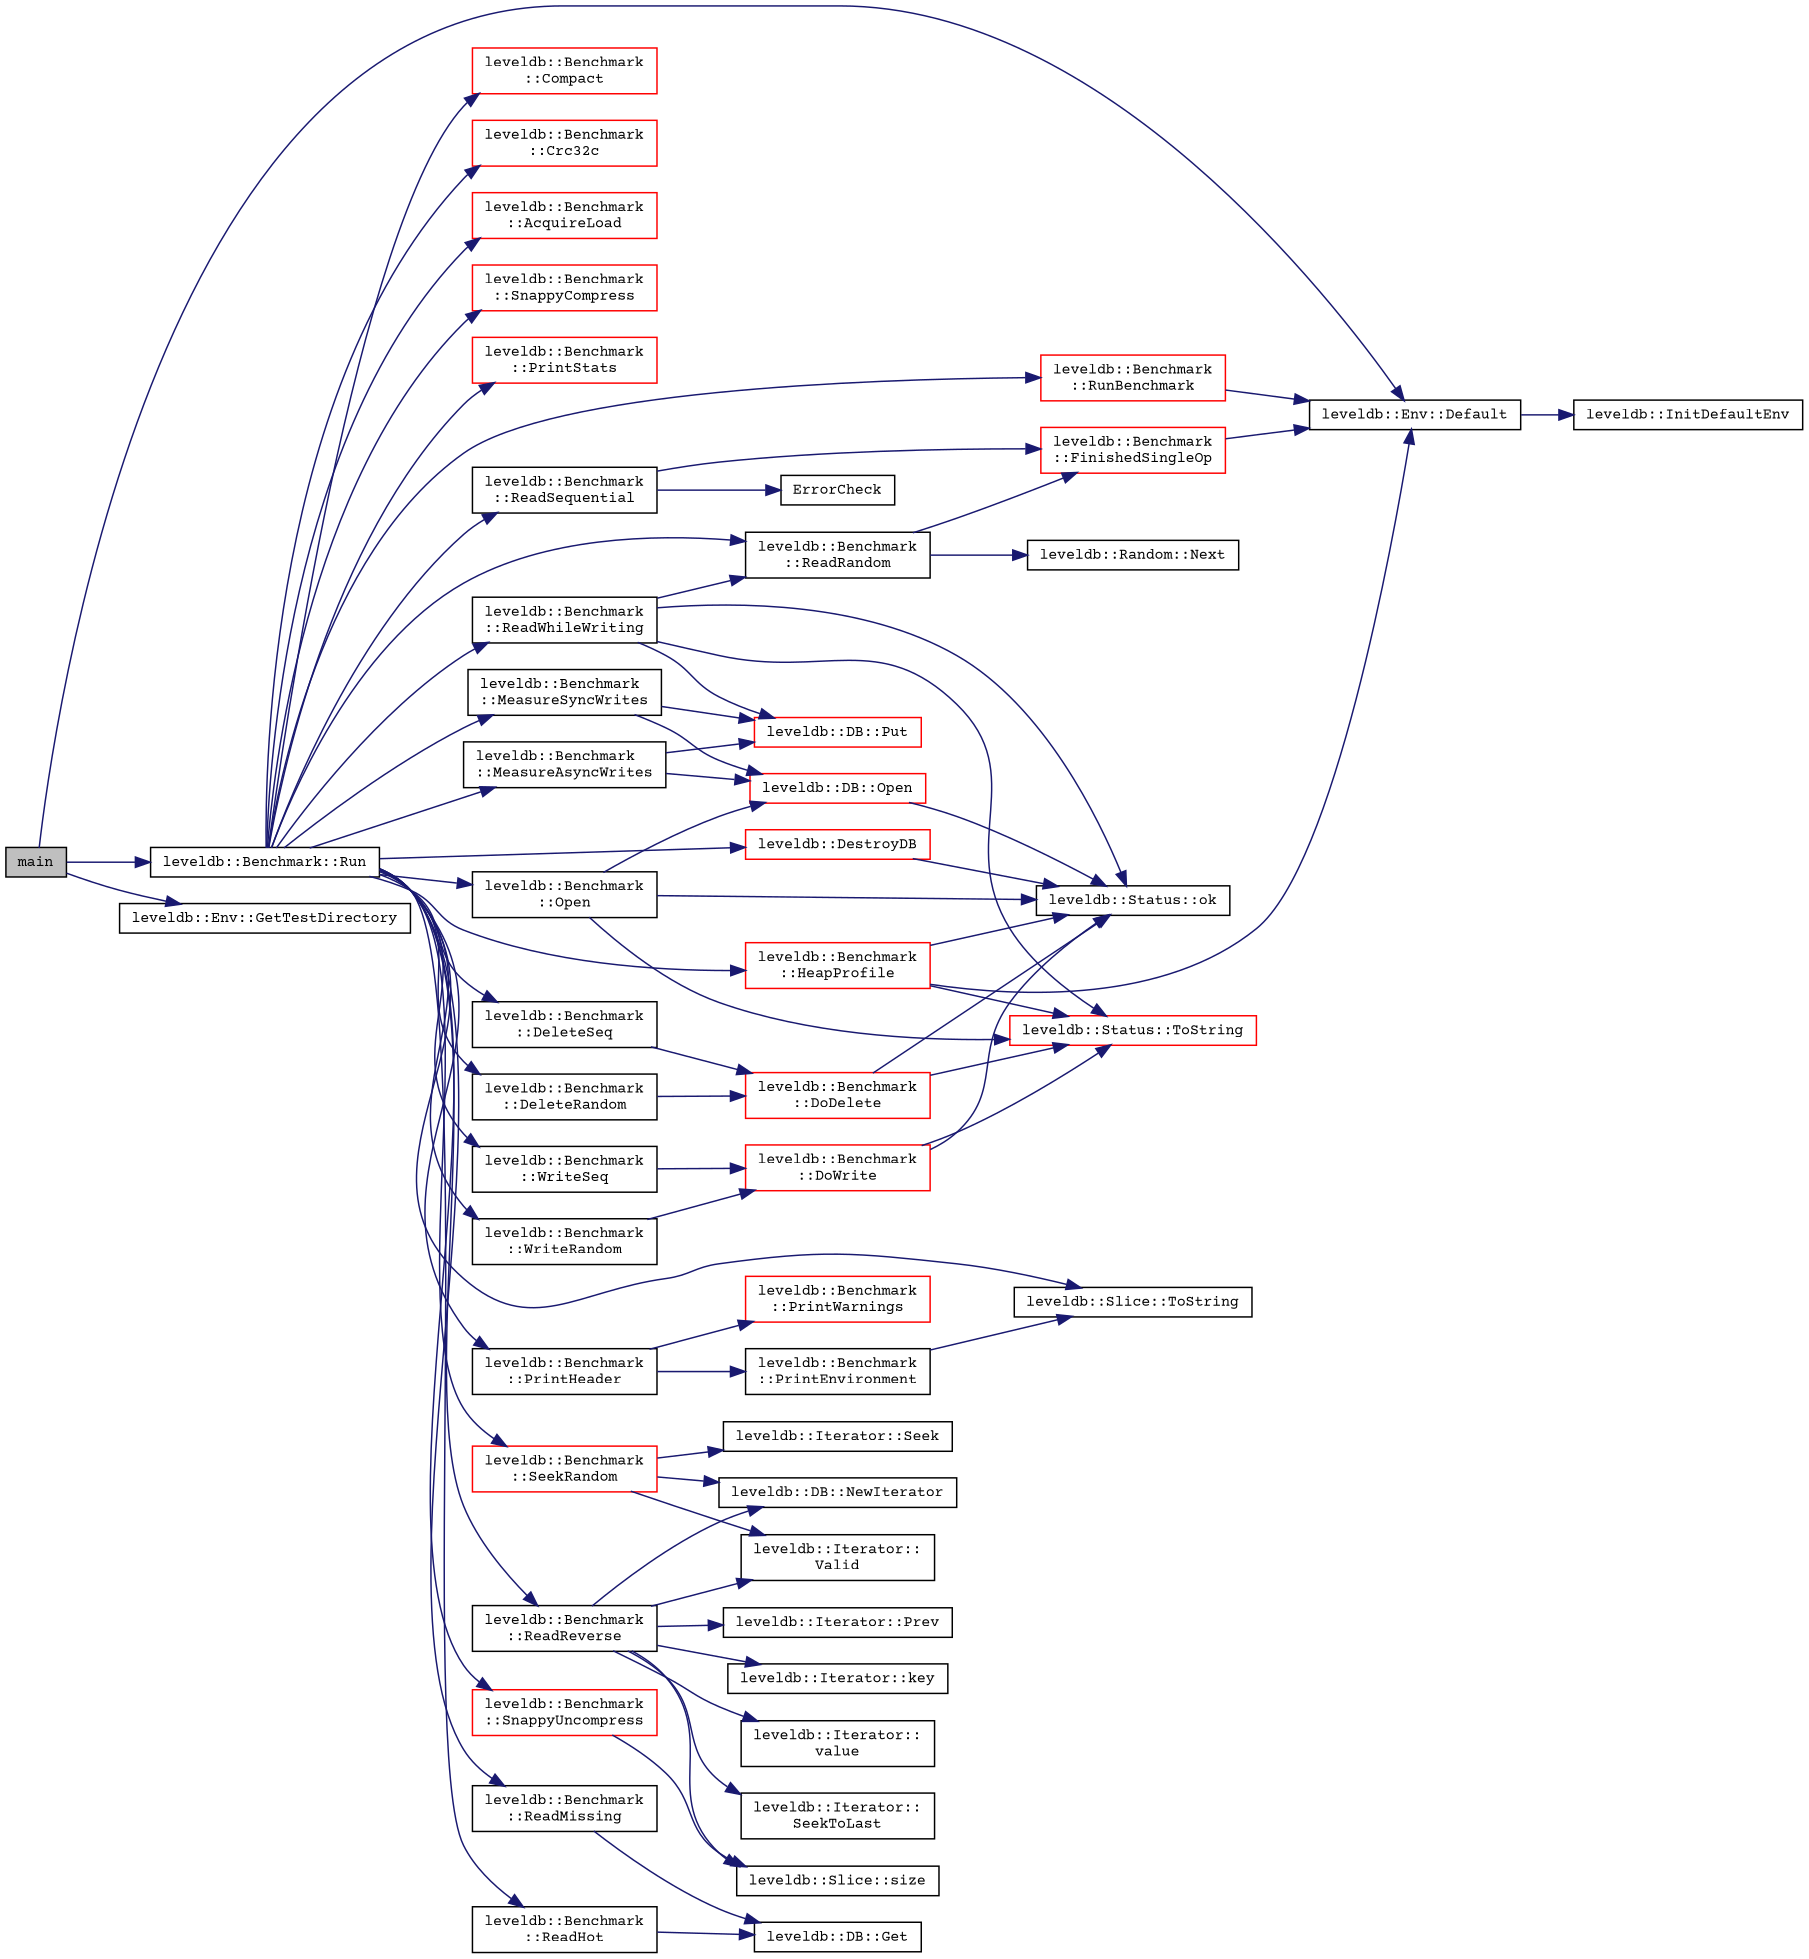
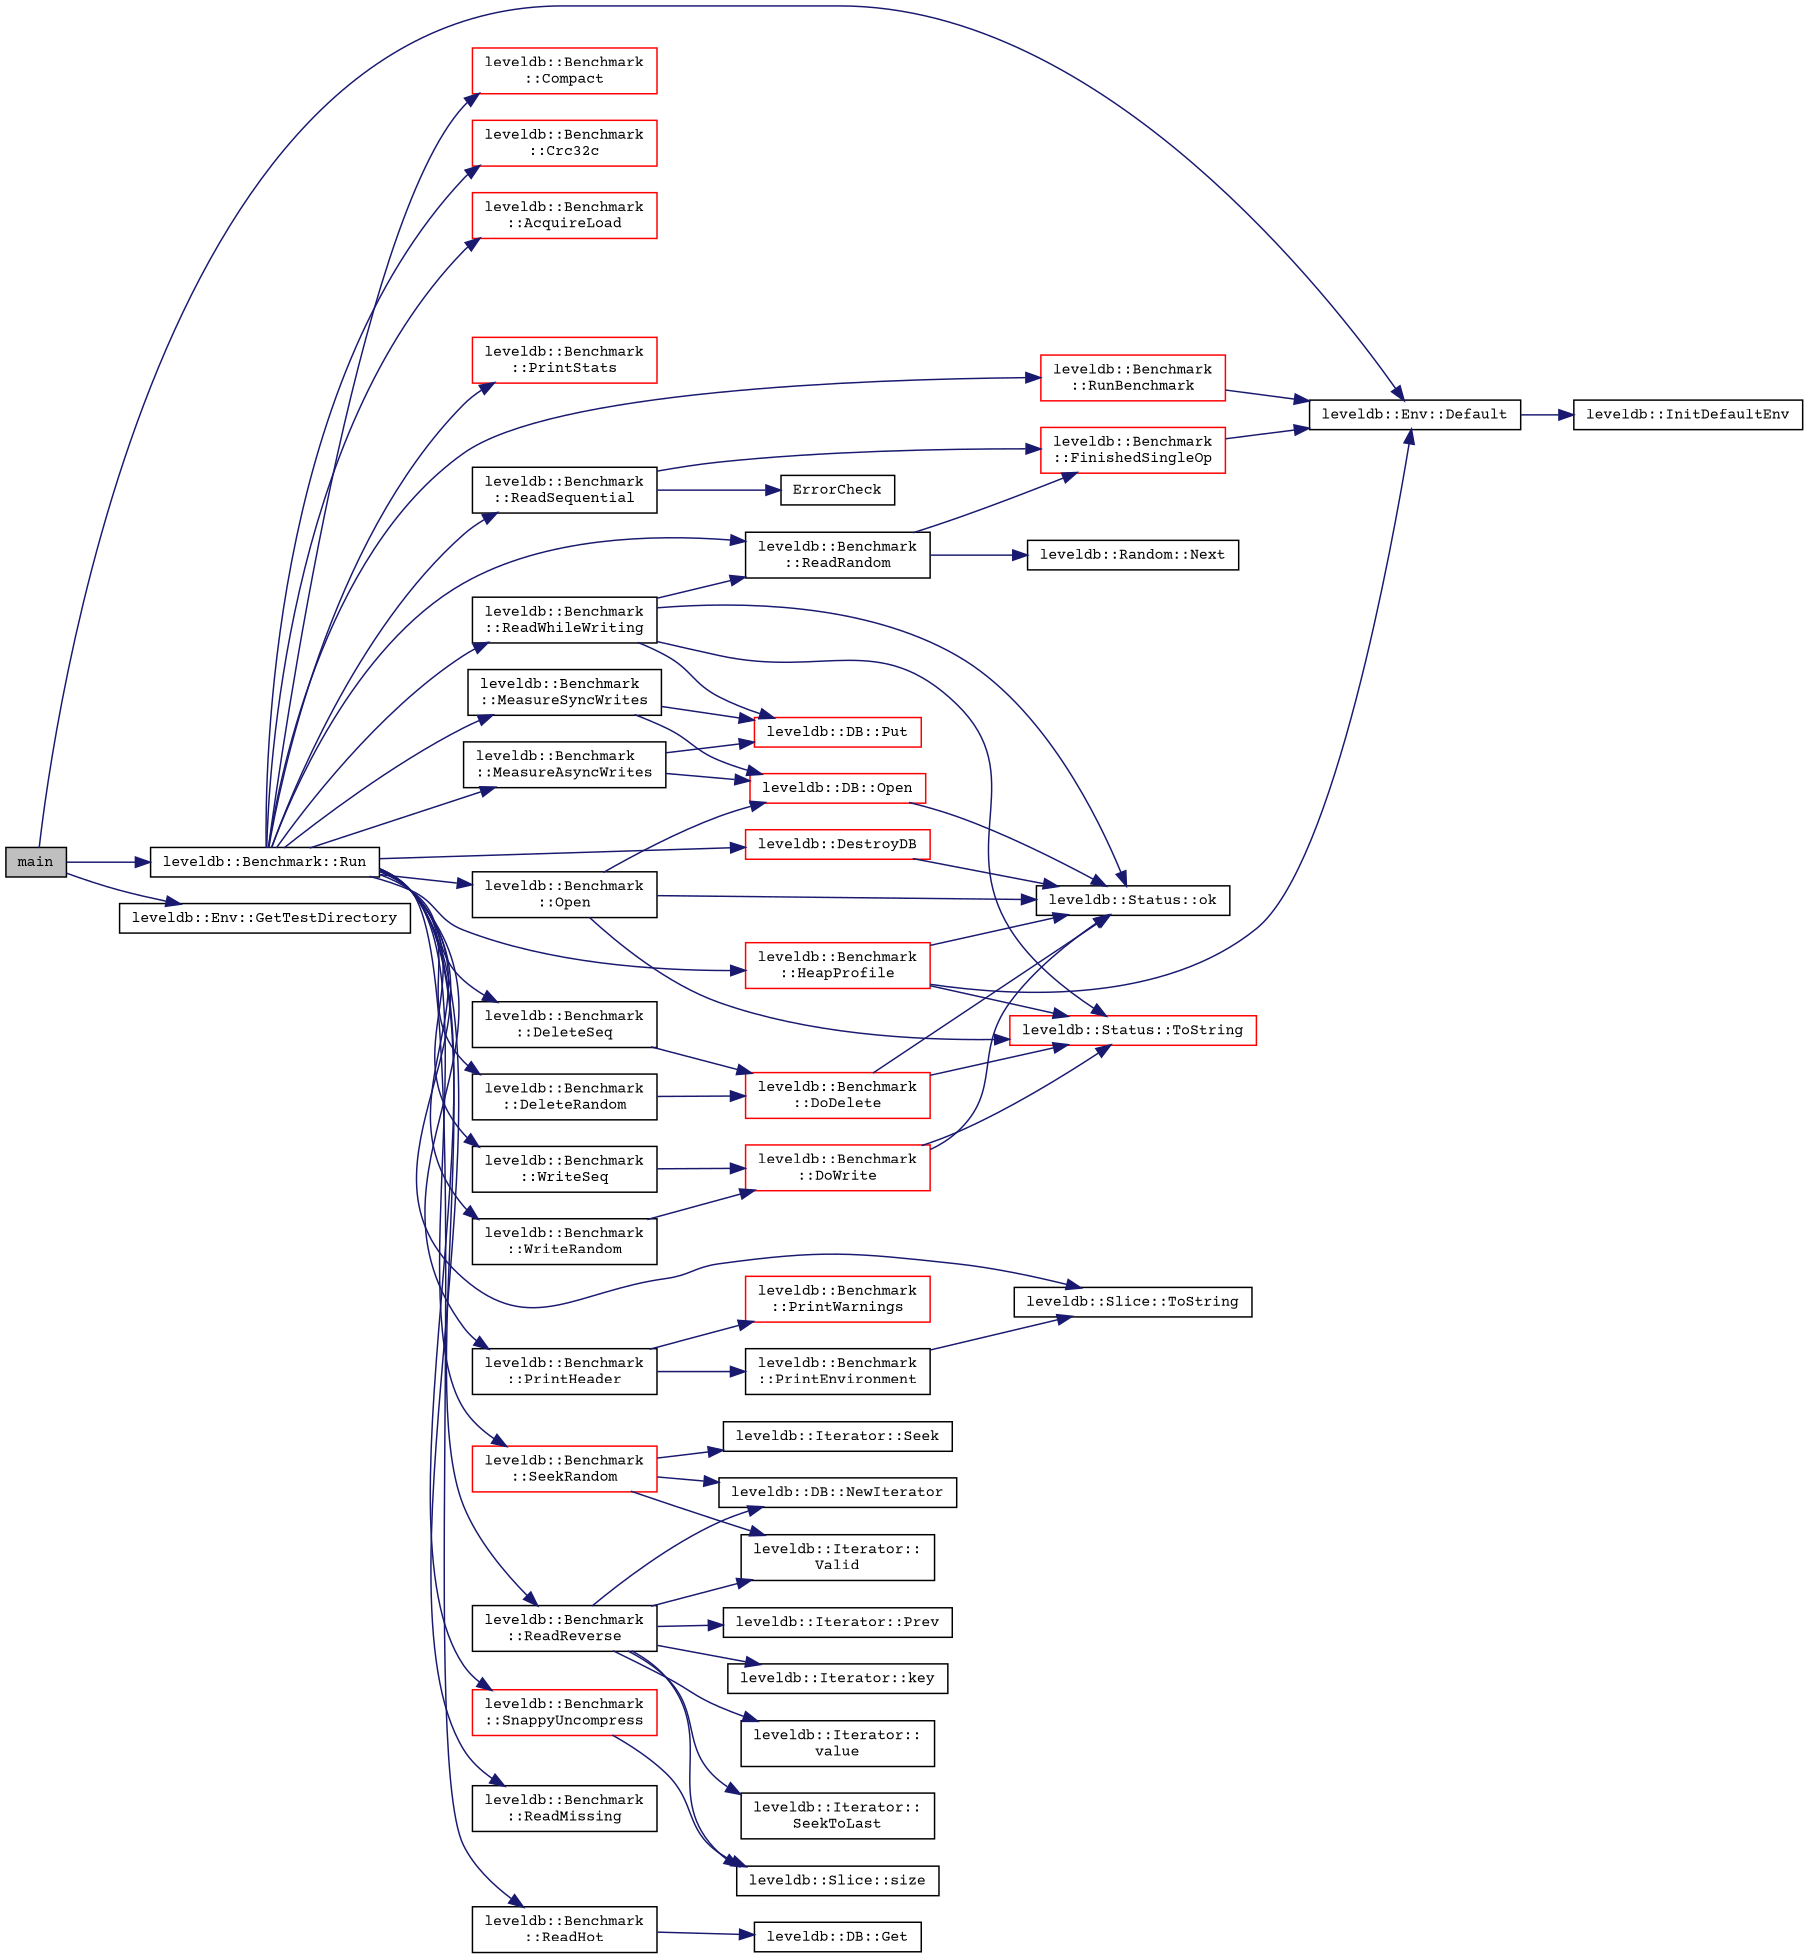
(565, 288) -> none
(666, 1881) -> none
